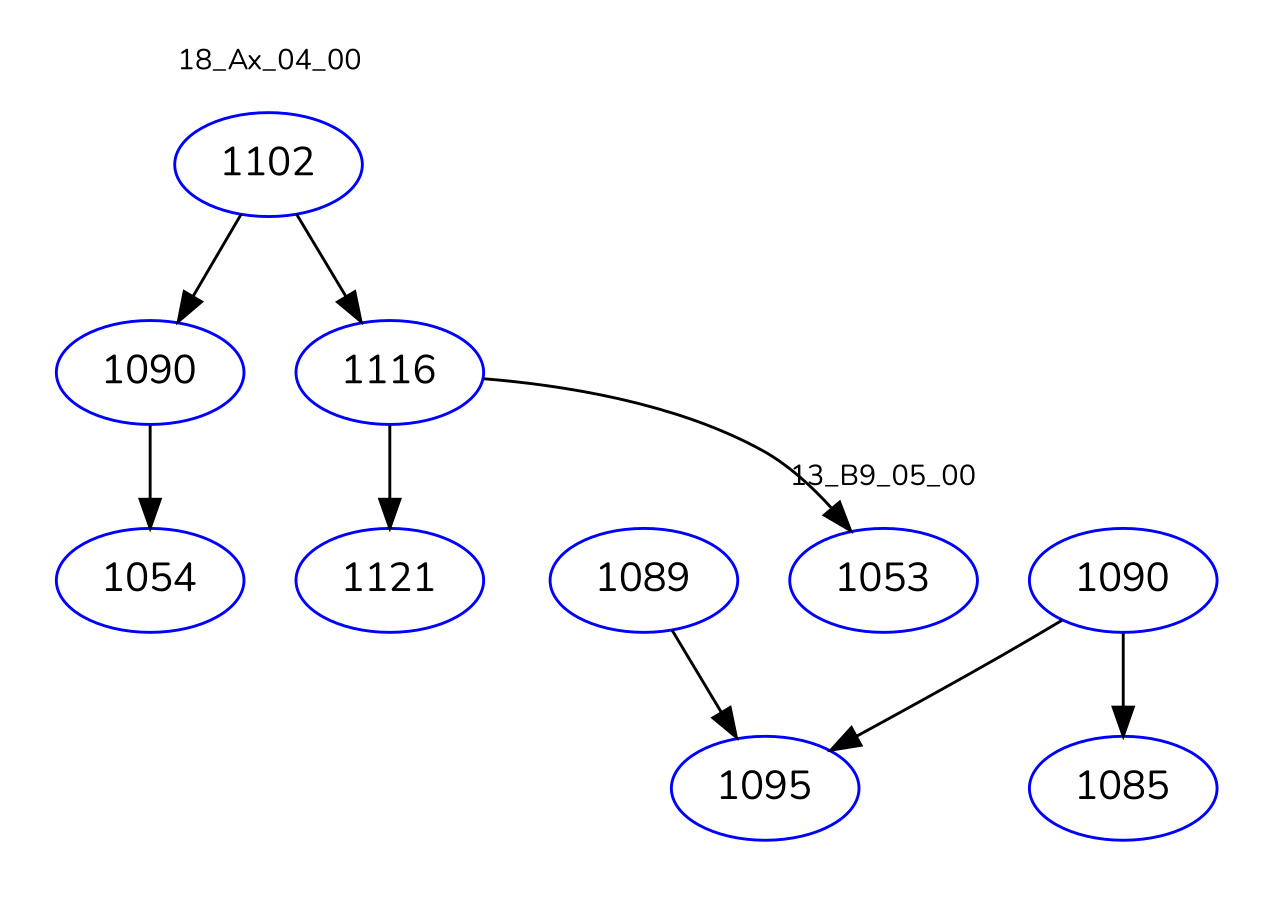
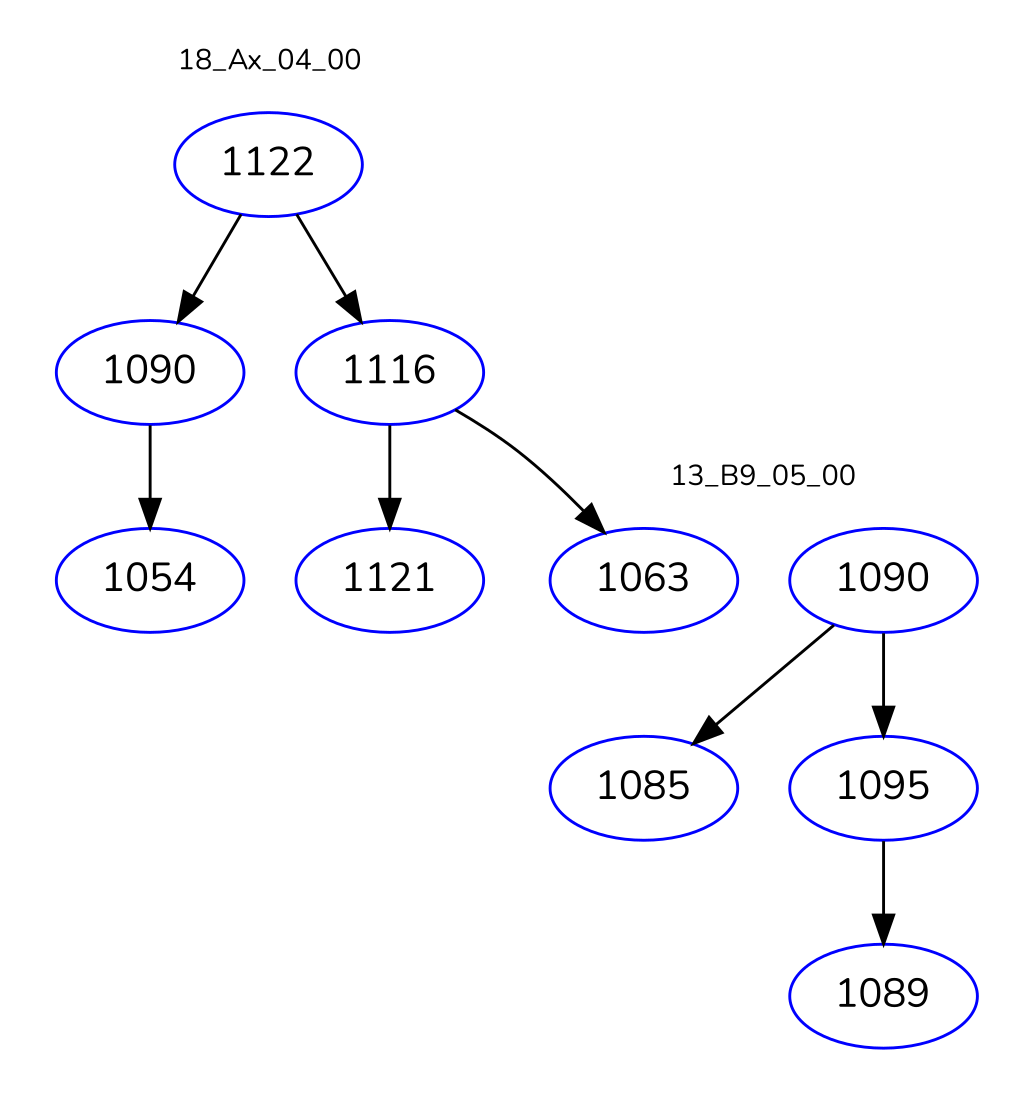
(269, 165) -> (269, 165)
(884, 580) -> (644, 580)
(697, 671) -> (884, 878)
